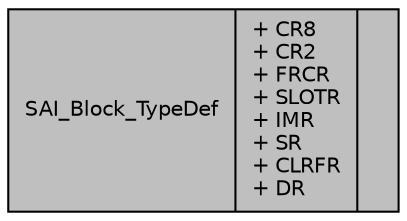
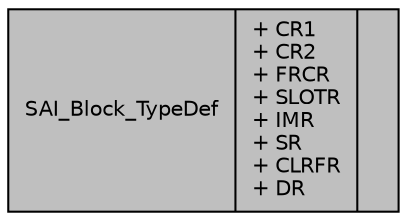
(284, 30) -> (284, 30)
